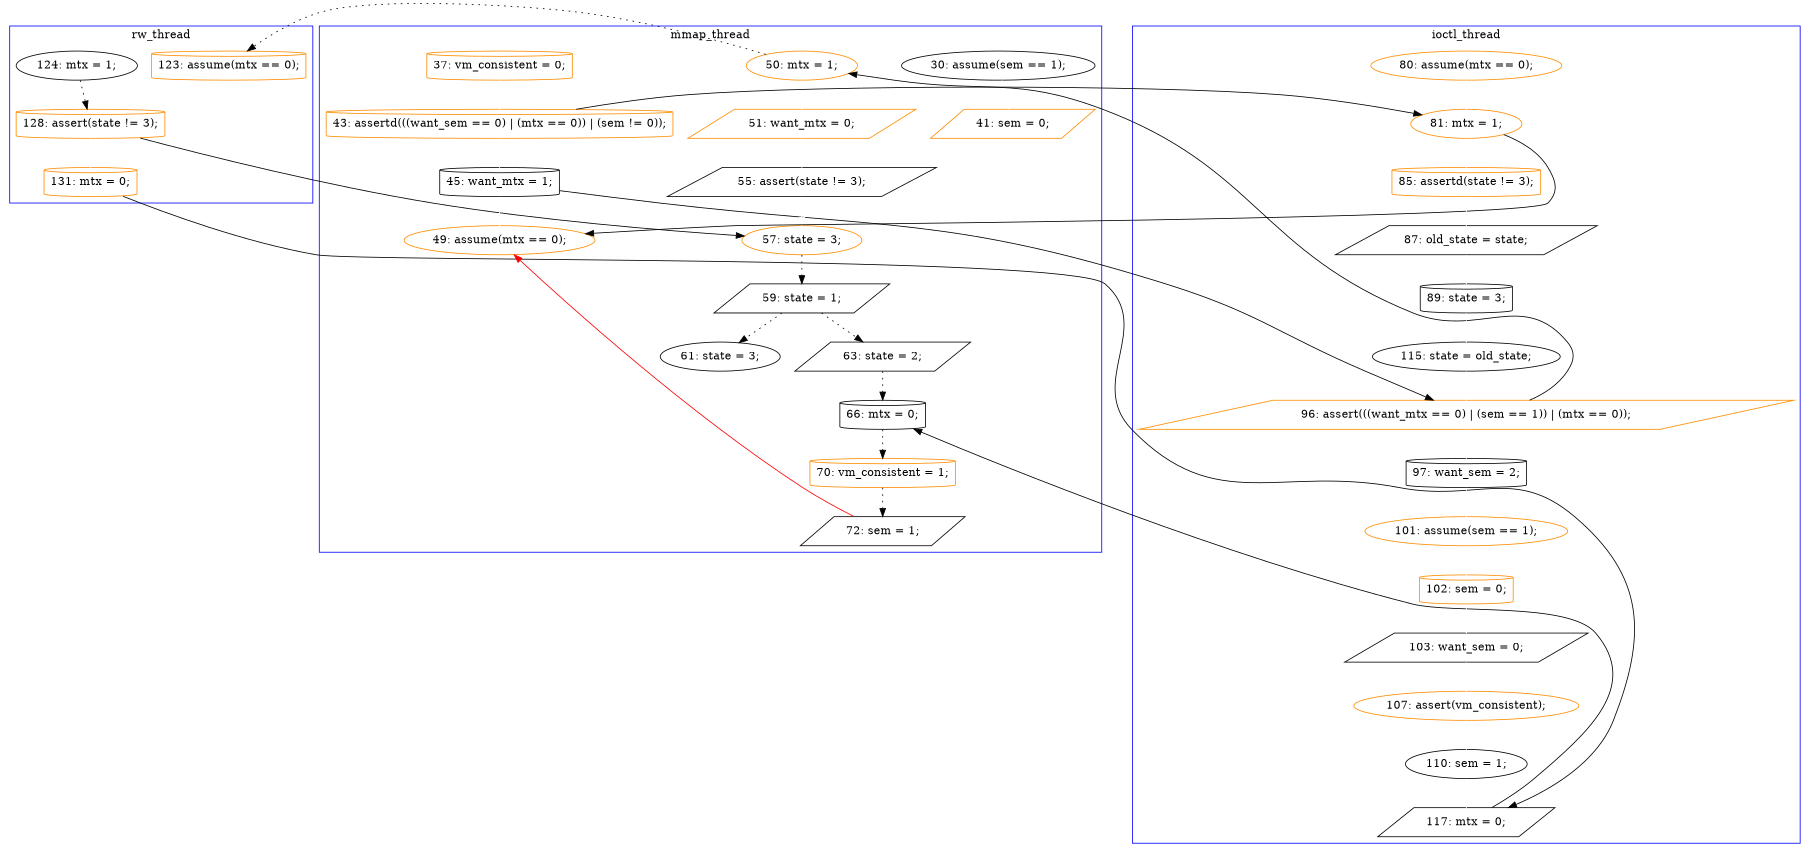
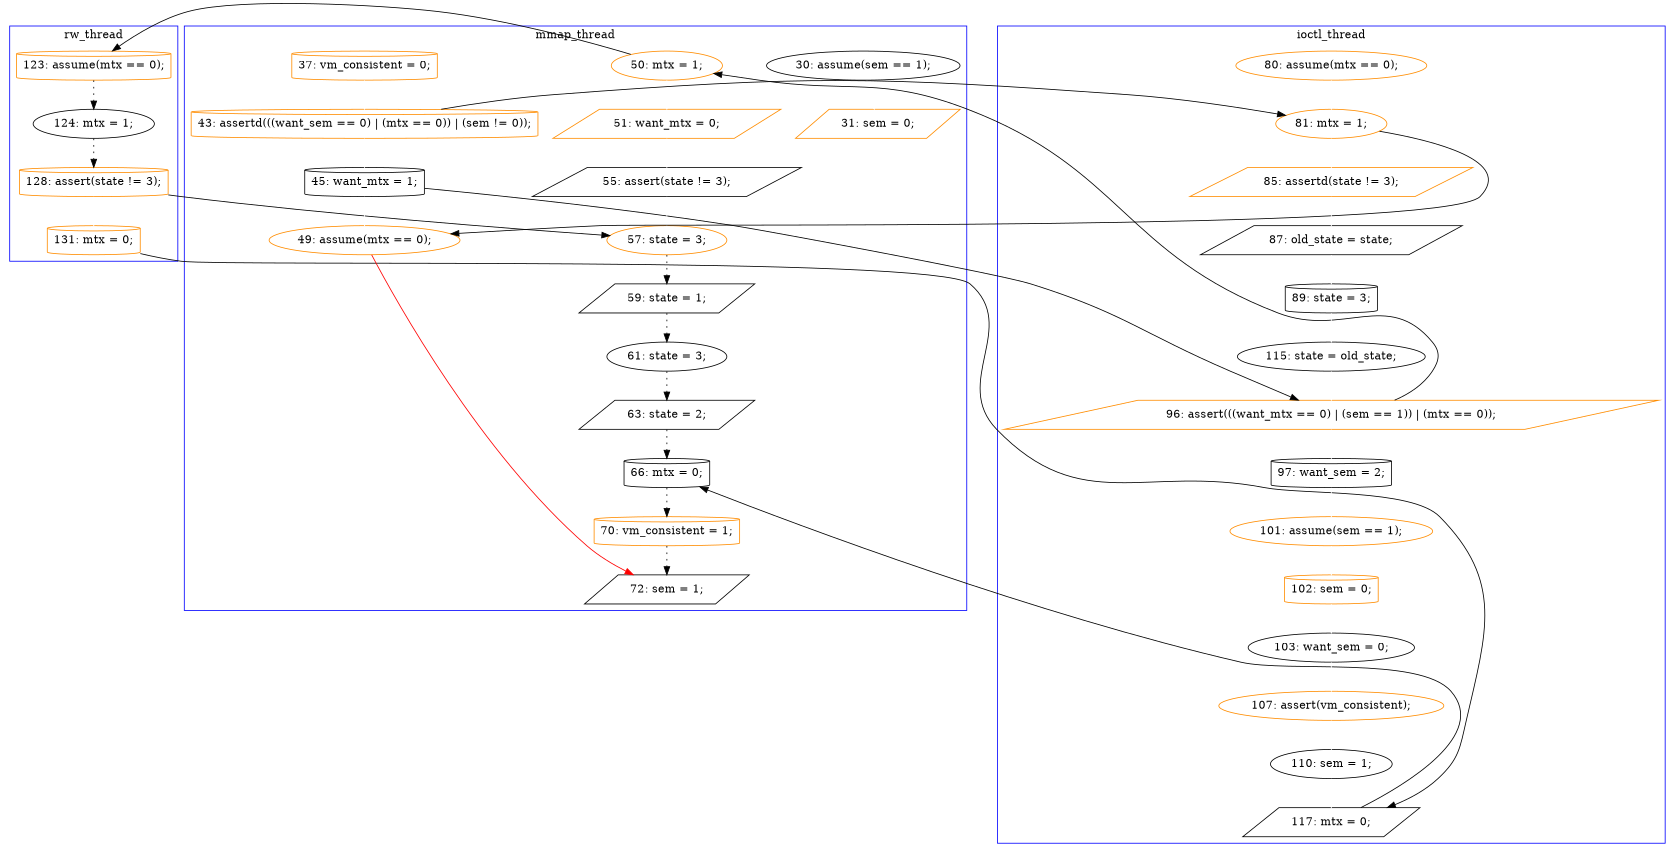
(508, 6) -> (373, 6)
none -> (94, 91)
(1013, 124) -> (878, 124)
(1466, 182) -> (1331, 182)
(839, 325) -> (667, 382)
(680, 398) -> (481, 428)
(1466, 648) -> (1331, 648)
